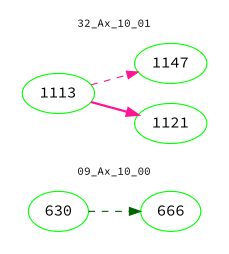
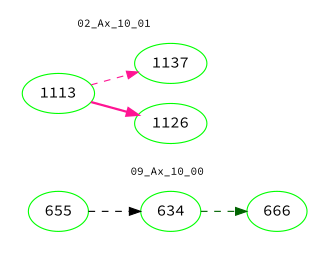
(115, 24) -> (115, 24)
(171, 63) -> (171, 63)
(171, 123) -> (171, 123)
none -> (58, 211)
(58, 211) -> (171, 211)
